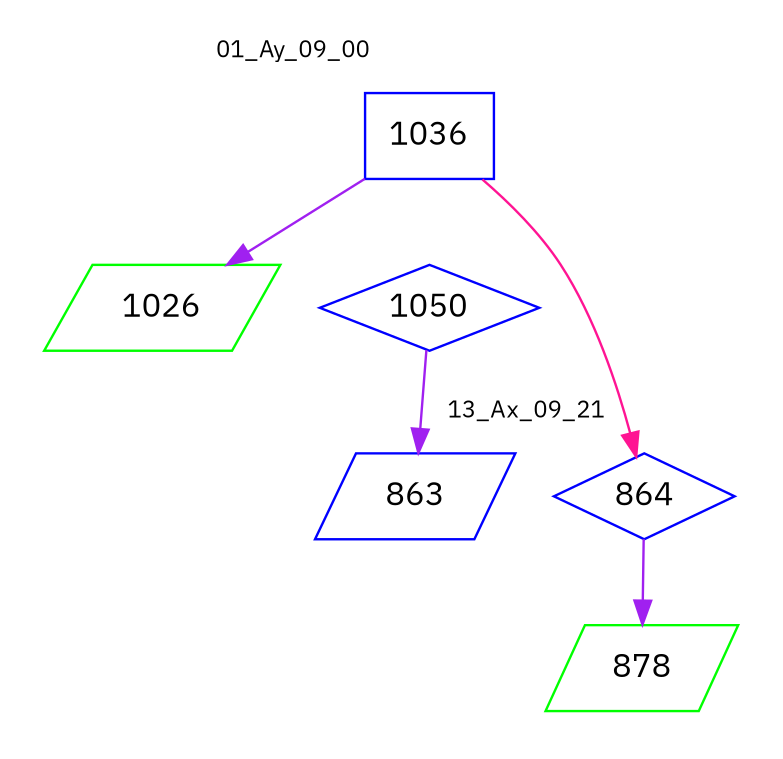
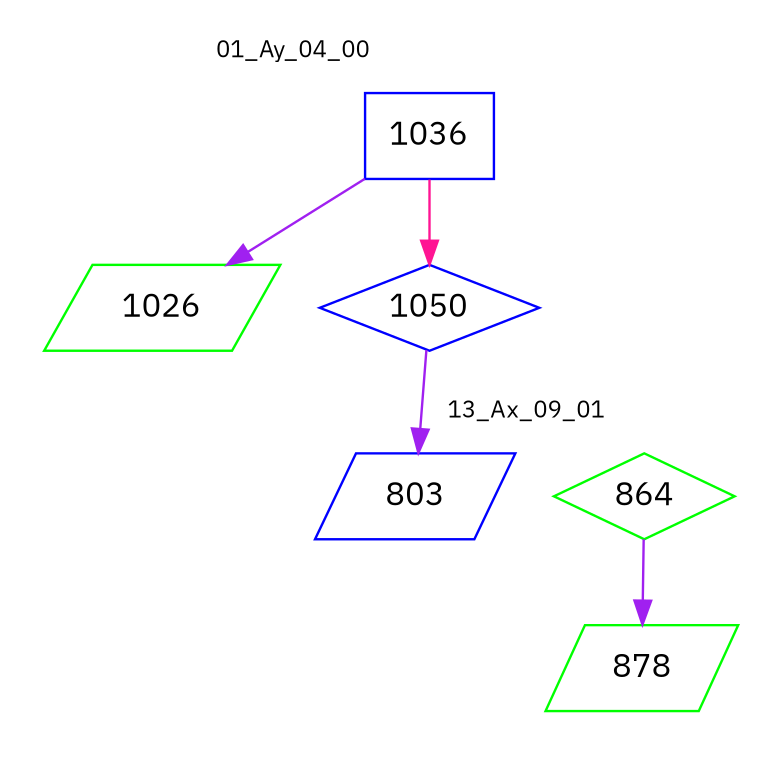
(293, 51) -> (293, 51)
(577, 294) -> (430, 210)
(527, 412) -> (527, 412)
(415, 496) -> (415, 496)
(644, 496) -> (644, 496)
